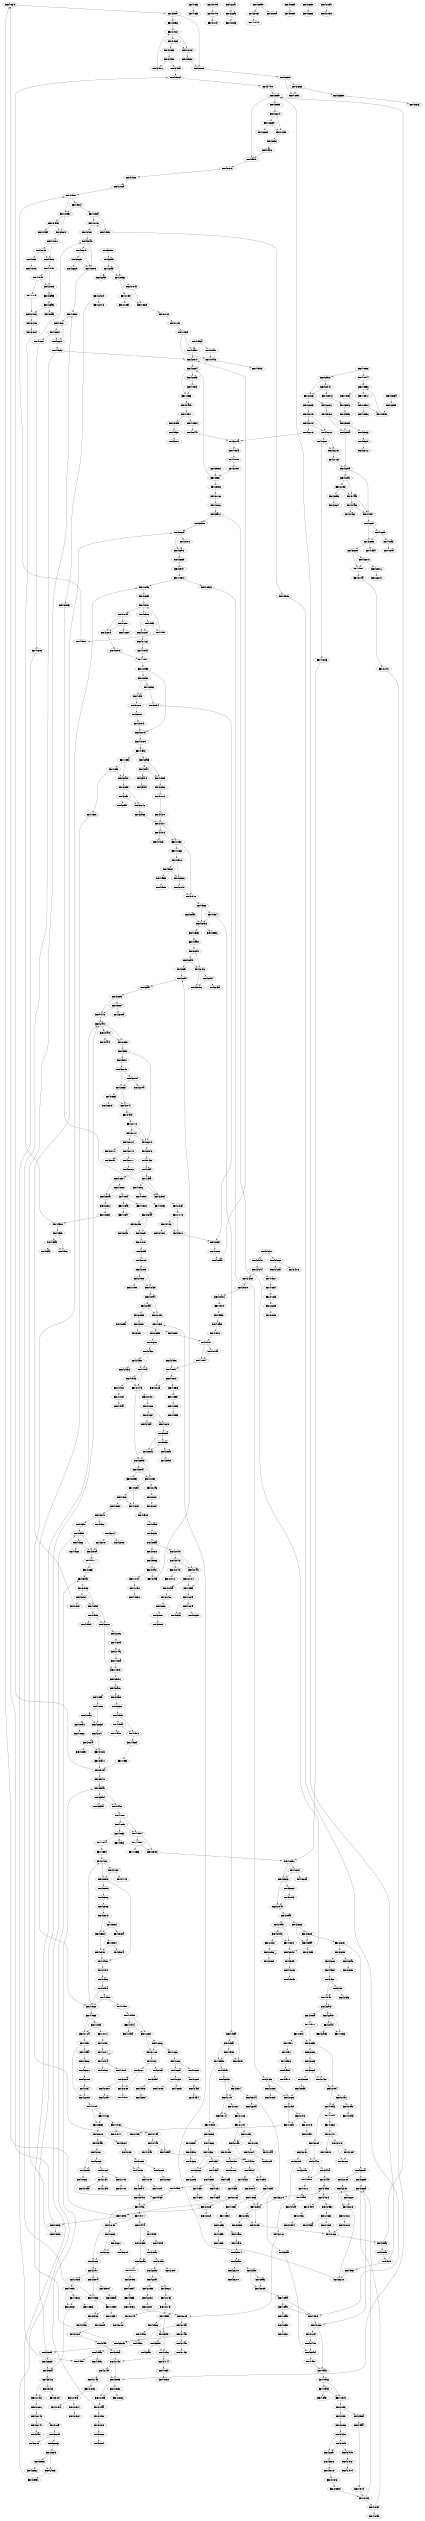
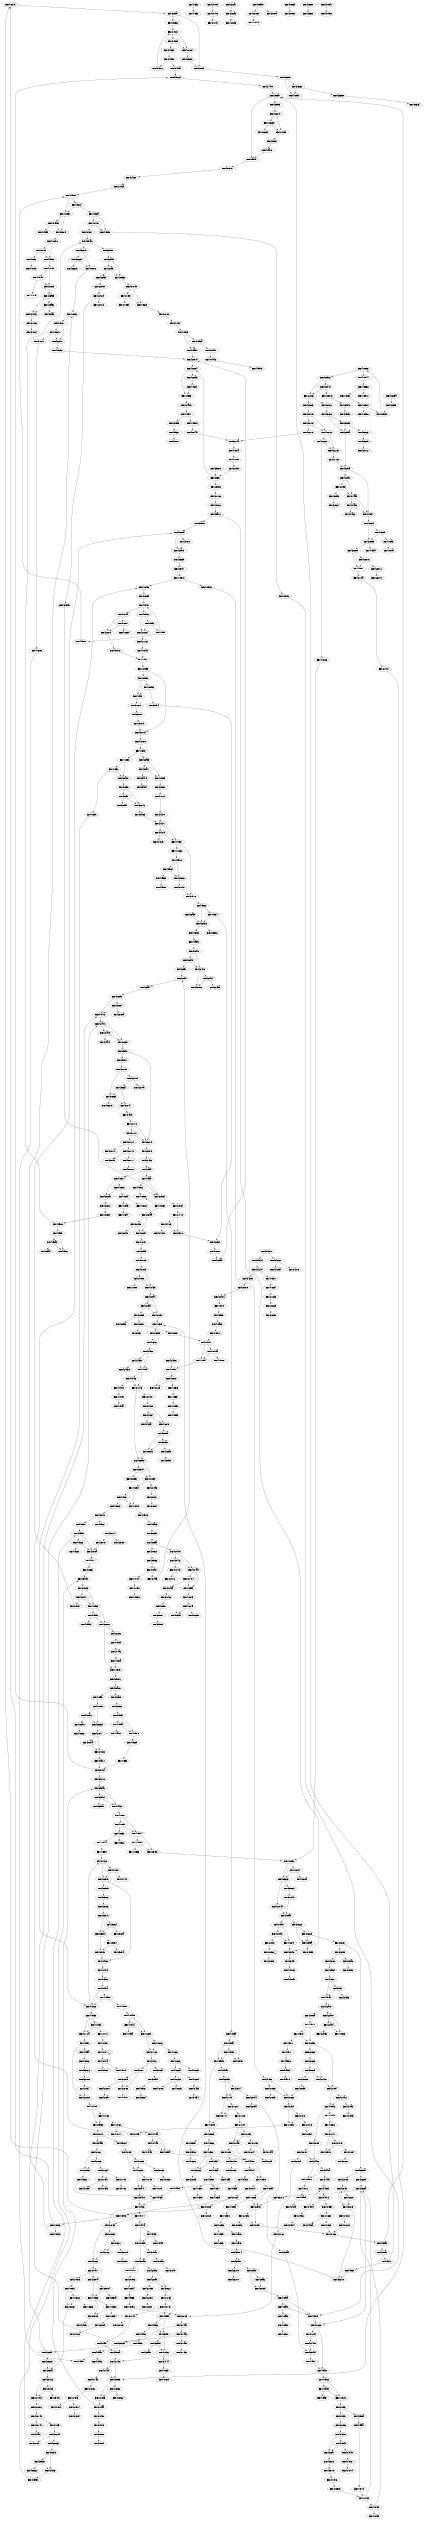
(101, 228) -> (98, 228)
(91, 254) -> (97, 246)
(121, 286) -> (129, 291)
none -> (100, 287)
(31, 304) -> (39, 304)
(184, 353) -> (190, 337)
(376, 400) -> (380, 389)
(121, 1078) -> (113, 1082)
(149, 1201) -> (152, 1202)
(25, 1337) -> (99, 2293)
none -> (219, 1361)
(54, 1685) -> (44, 1681)
(81, 1752) -> none
(284, 1902) -> (288, 1906)
(339, 2152) -> (332, 2147)
(302, 2171) -> none
none -> (122, 2262)
(156, 2266) -> (146, 2266)
(88, 2339) -> (122, 2333)
